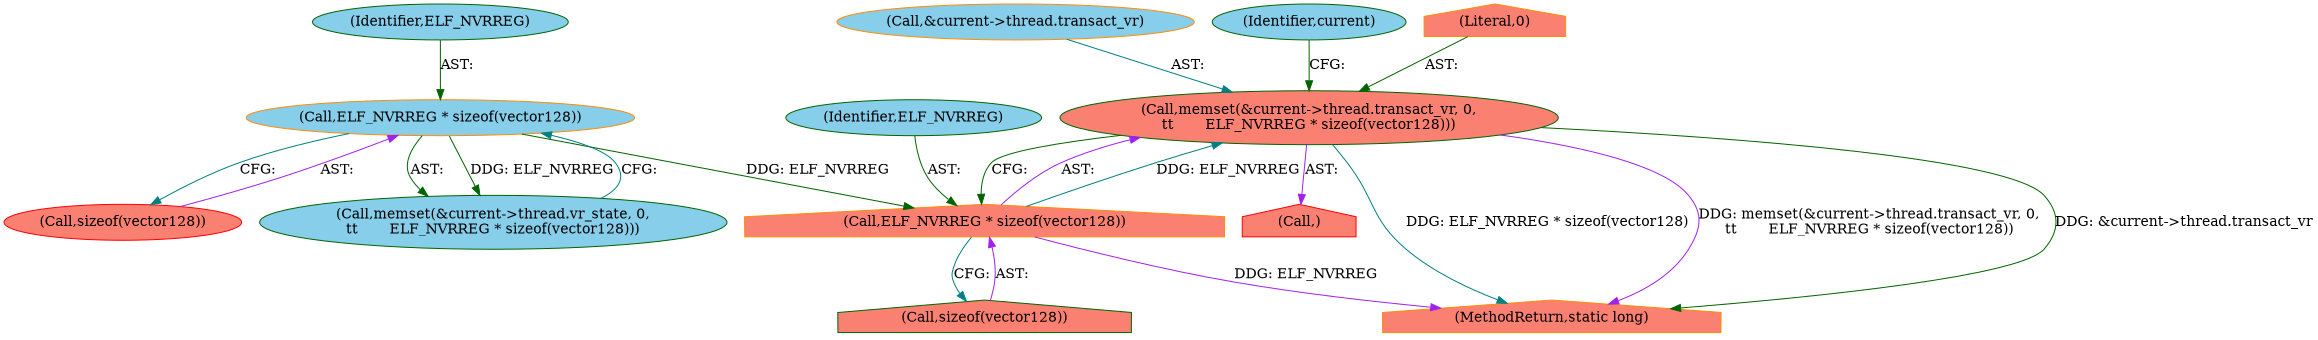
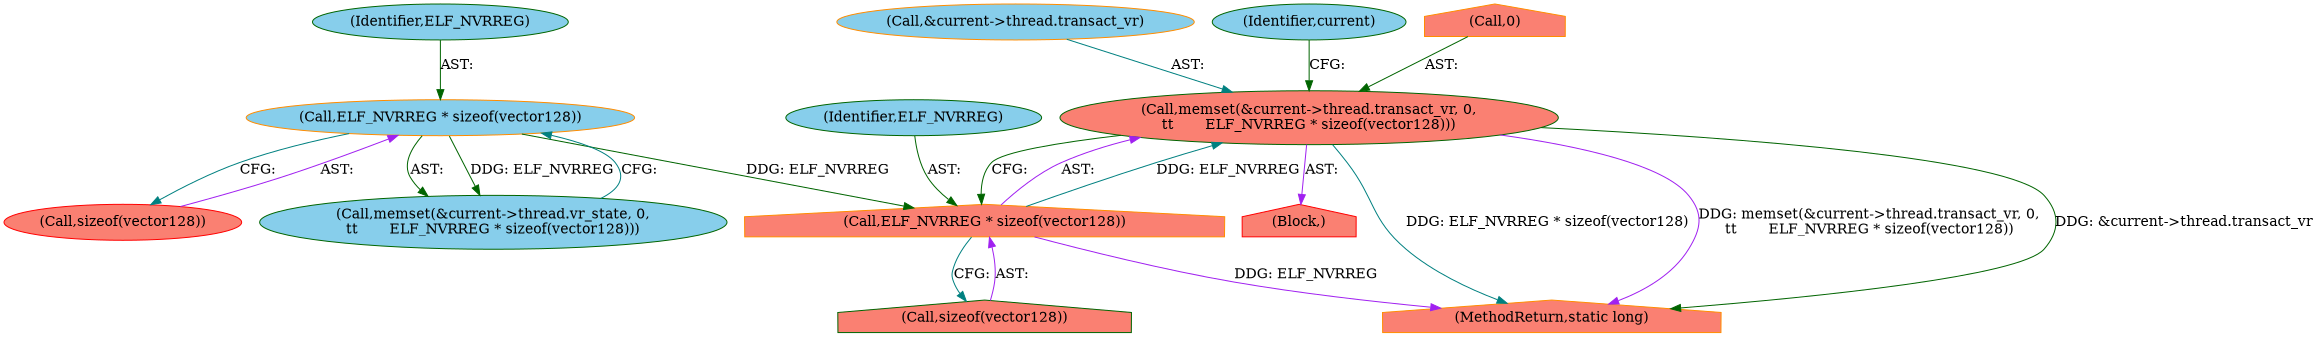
(1495, 22) -> (1495, 22)
(1299, 222) -> (1299, 222)
